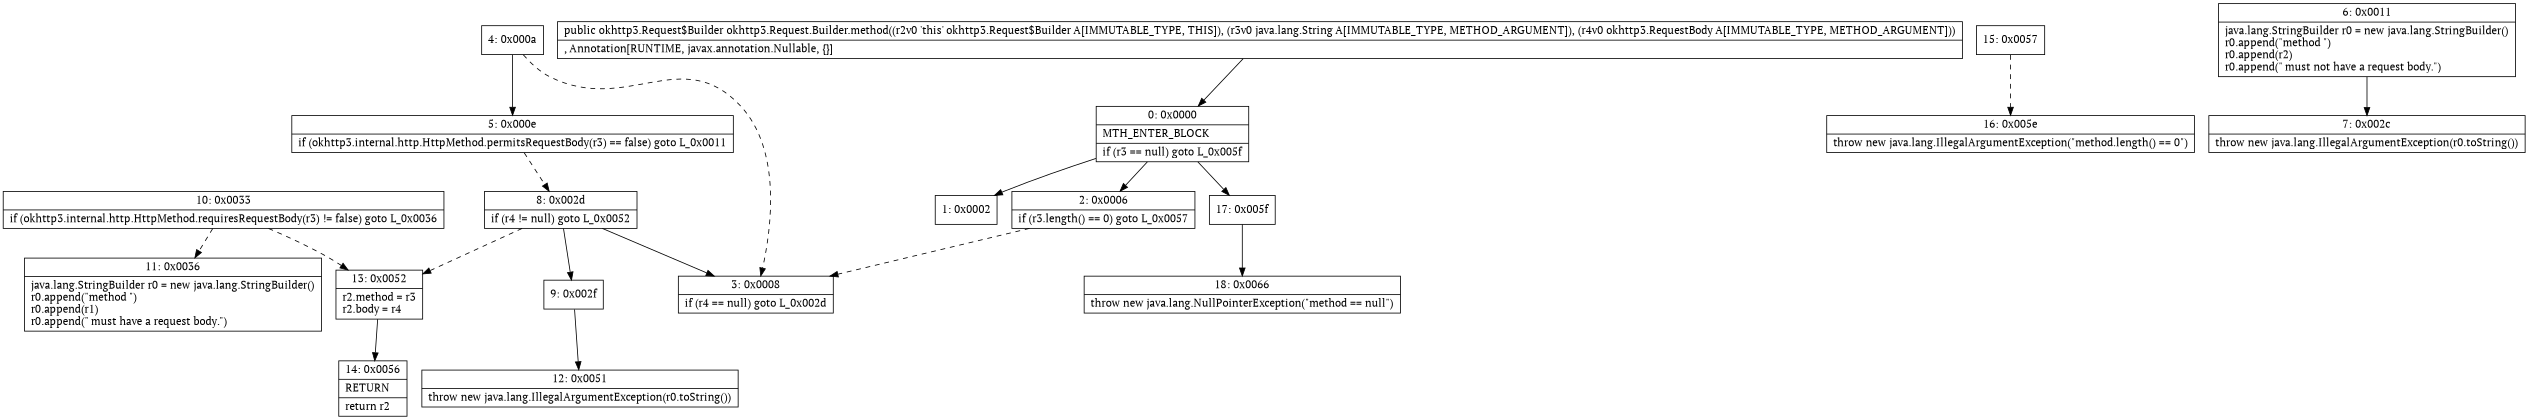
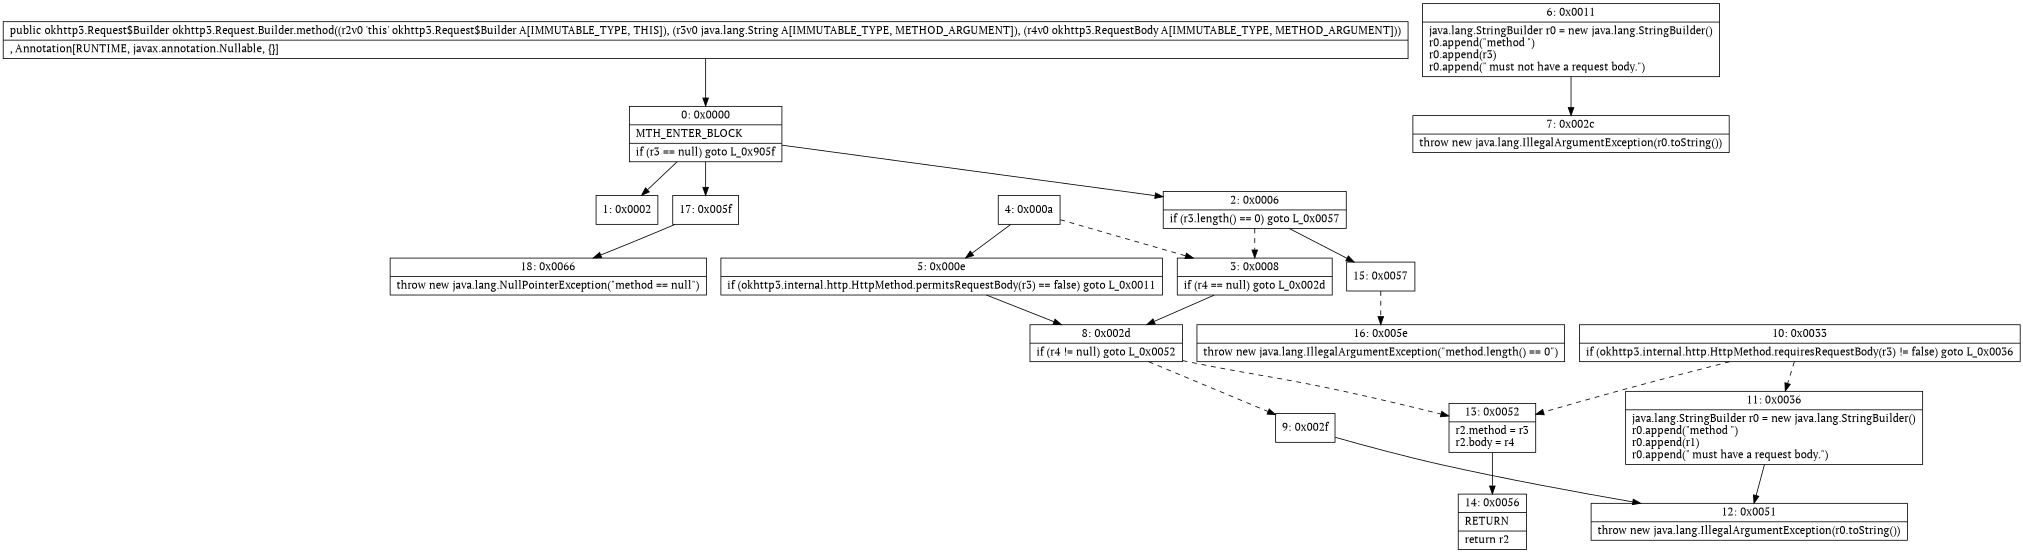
(2259, 55) -> (1463, 55)
(1172, 152) -> (706, 152)
(534, 169) -> (1020, 308)
none -> (1318, 243)
(567, 250) -> (1208, 387)
(655, 251) -> (1184, 308)
none -> (1760, 480)
